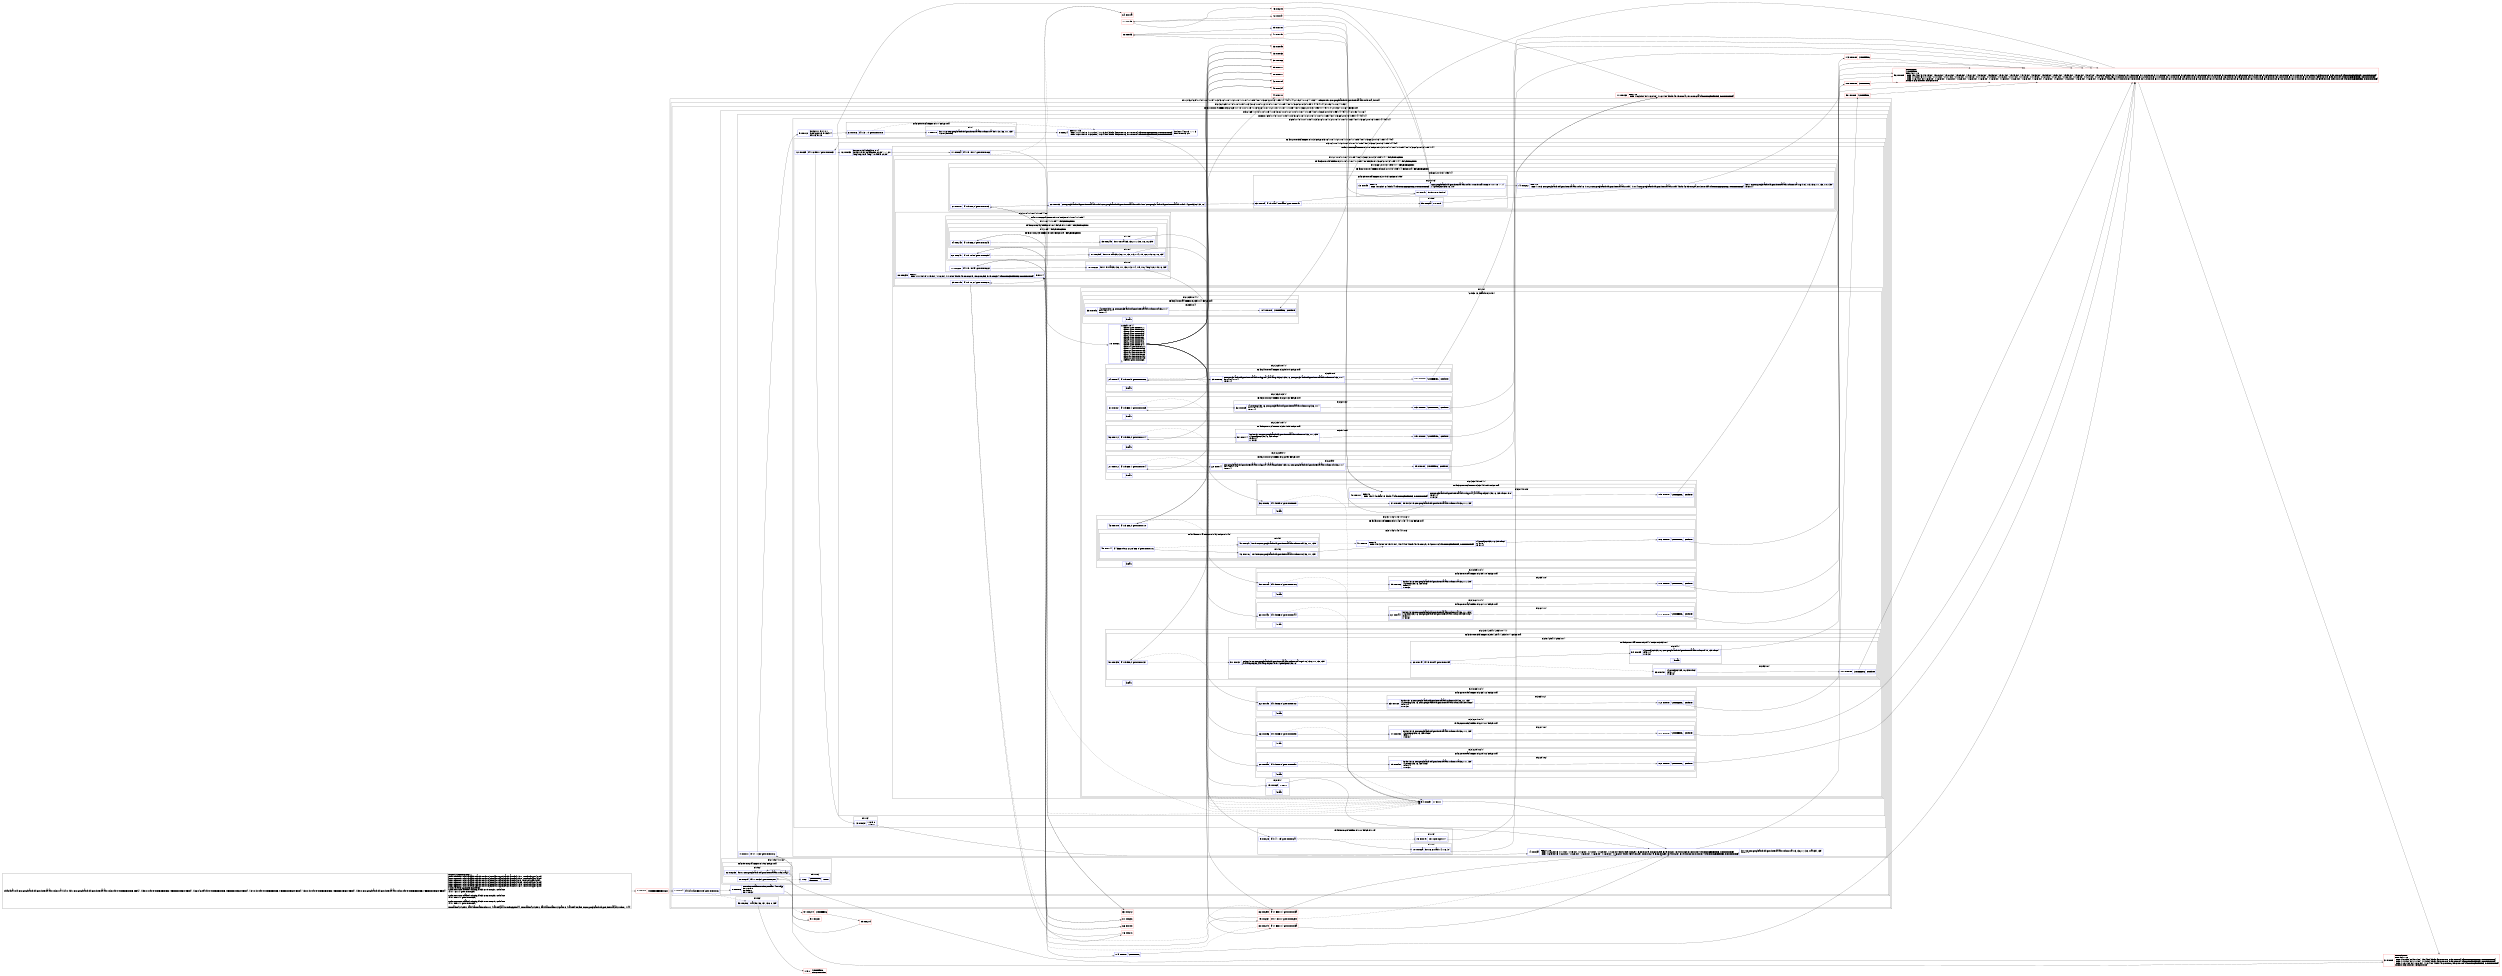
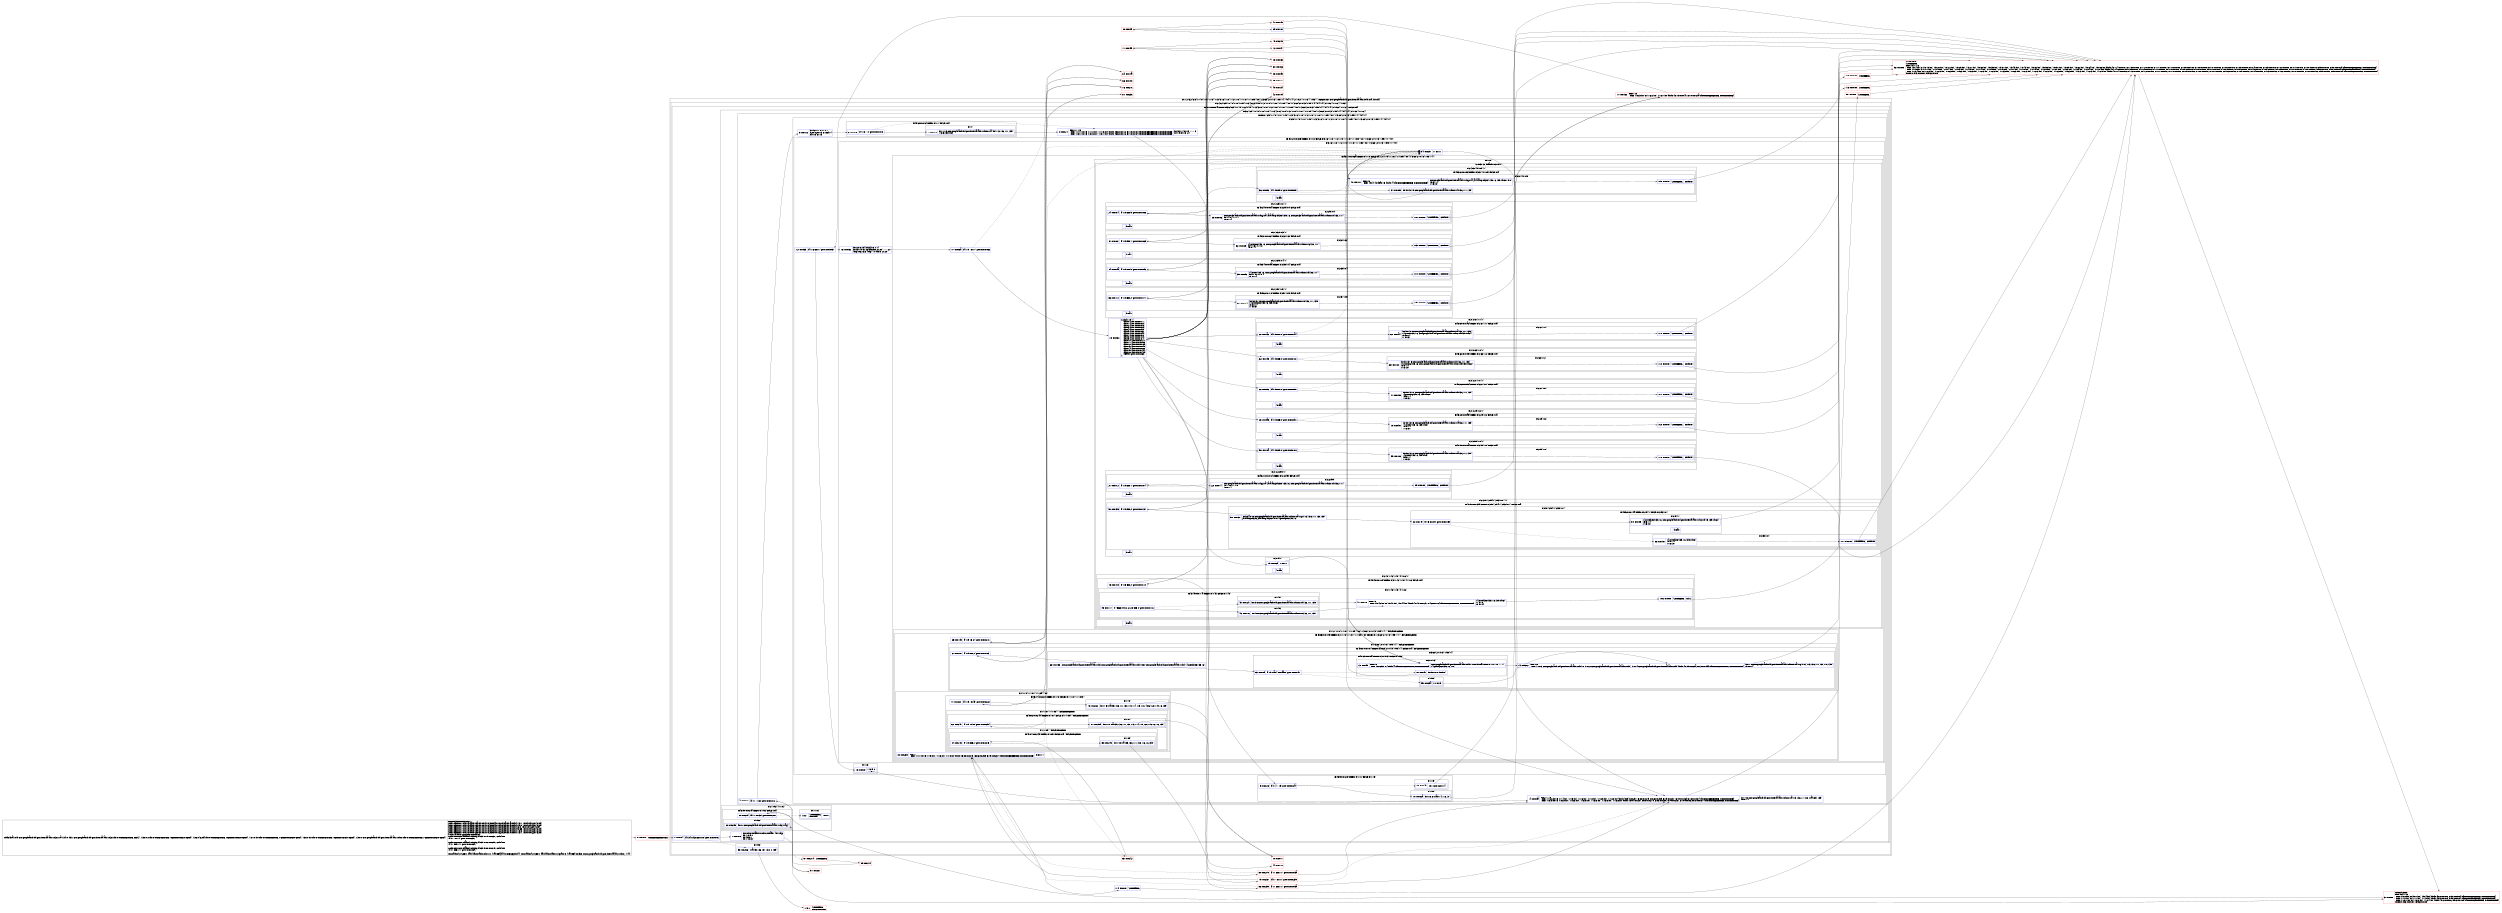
(1630, 11) -> (1662, 36)
none -> (1127, 270)
(1688, 539) -> (1688, 599)
